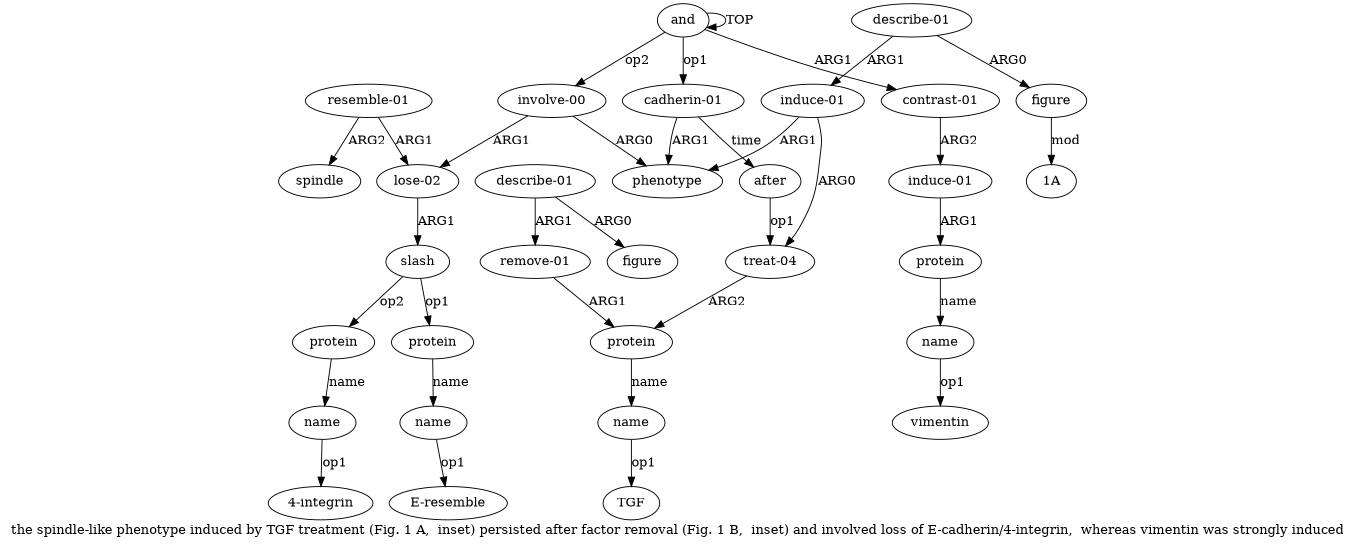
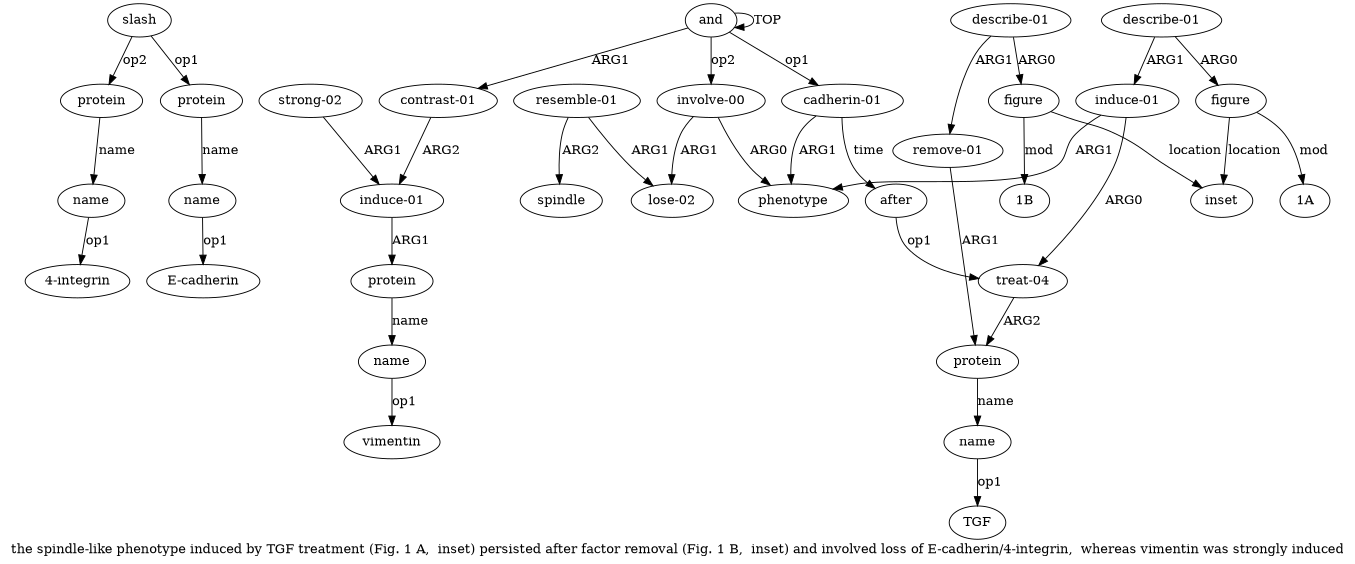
none -> (311, 101)
none -> (1025, 201)
none -> (1222, 201)
(418, 217) -> none
(448, 503) -> (203, 281)
